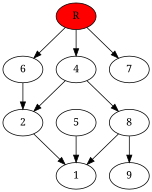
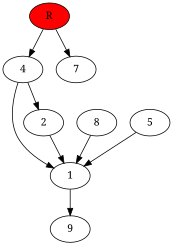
(23, 69) -> none
(100, 93) -> (15, 130)
(129, 146) -> (70, 199)
